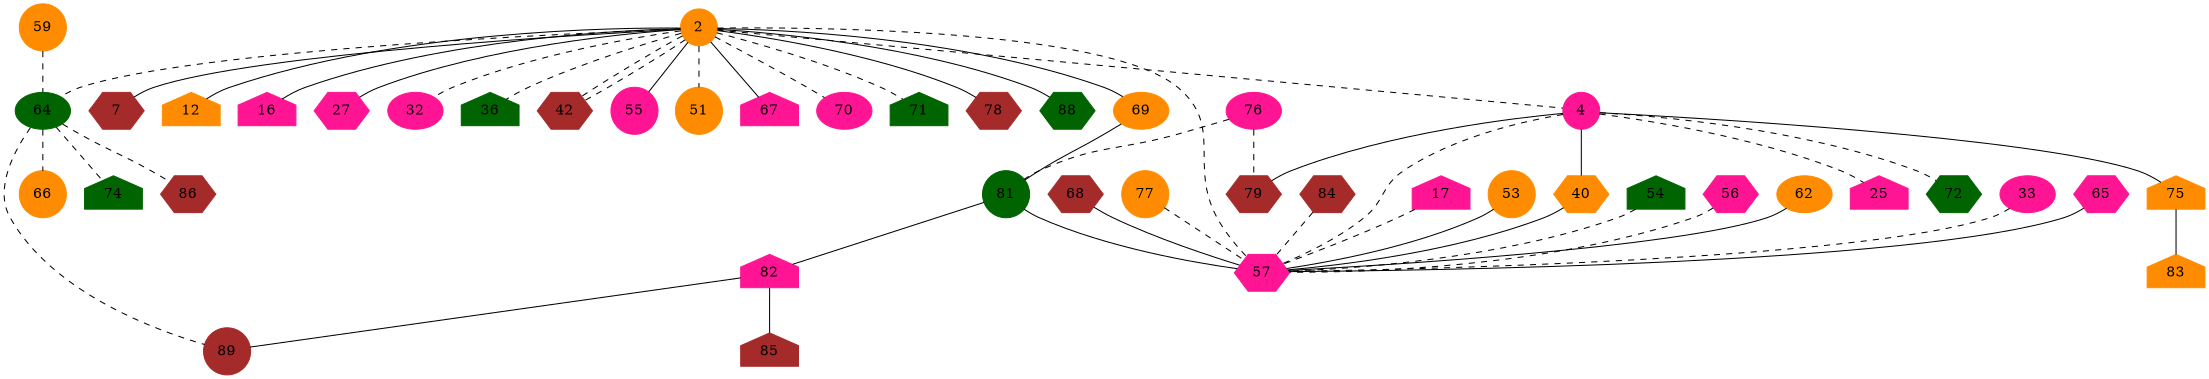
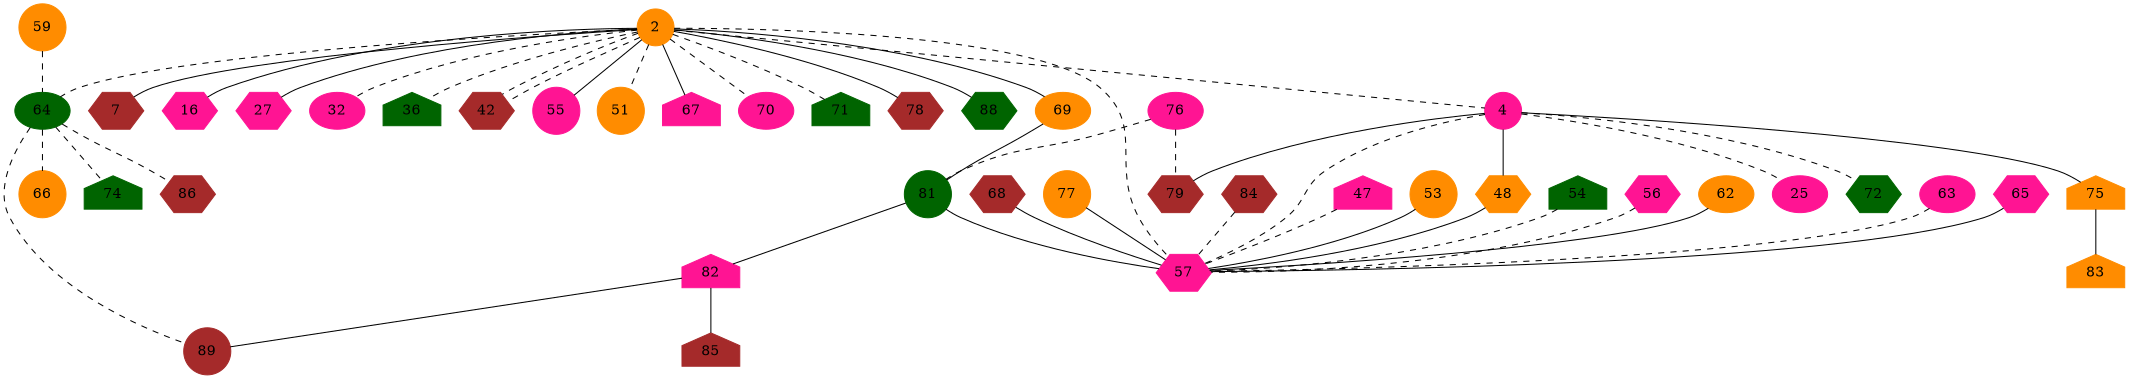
(191, 111) -> none
(267, 111) -> (190, 111)
(1441, 194) -> (1363, 194)
(1581, 194) -> (1503, 194)
(1879, 194) -> (1800, 194)
(2028, 194) -> (1947, 194)
(1204, 234) -> (1126, 234)
